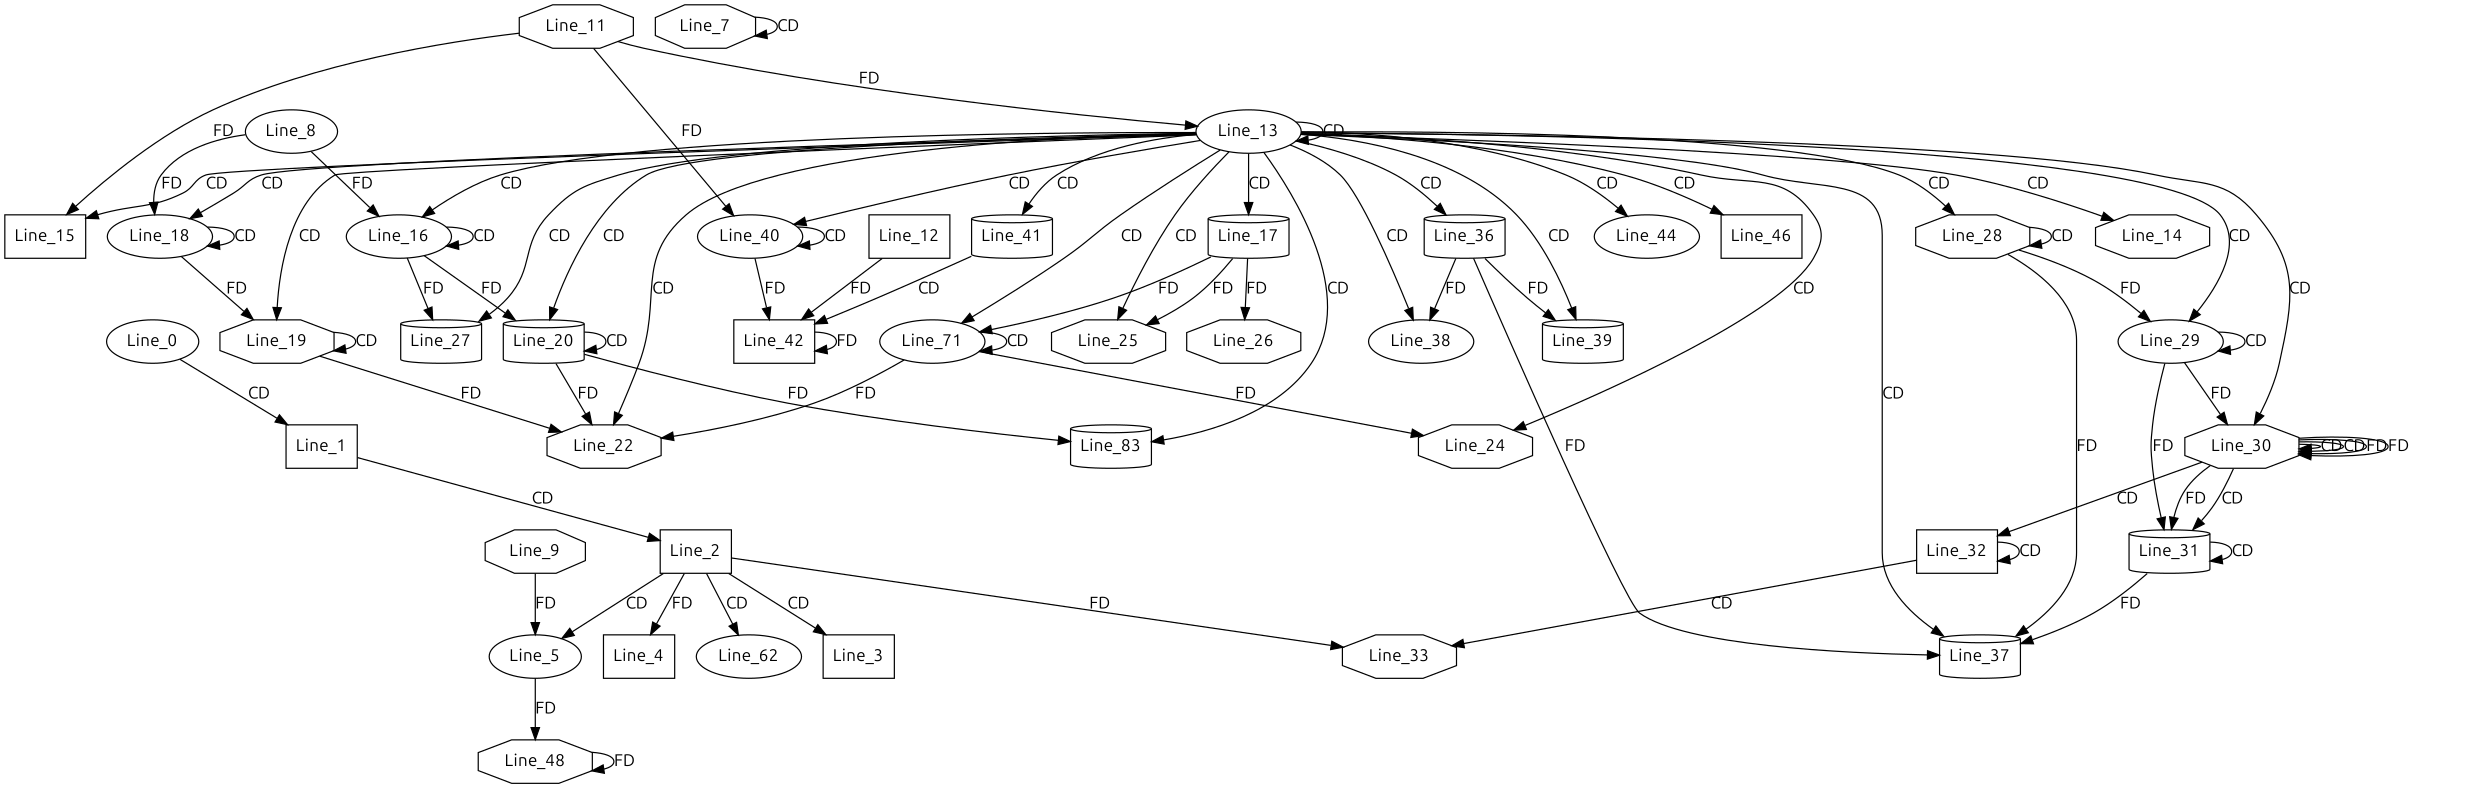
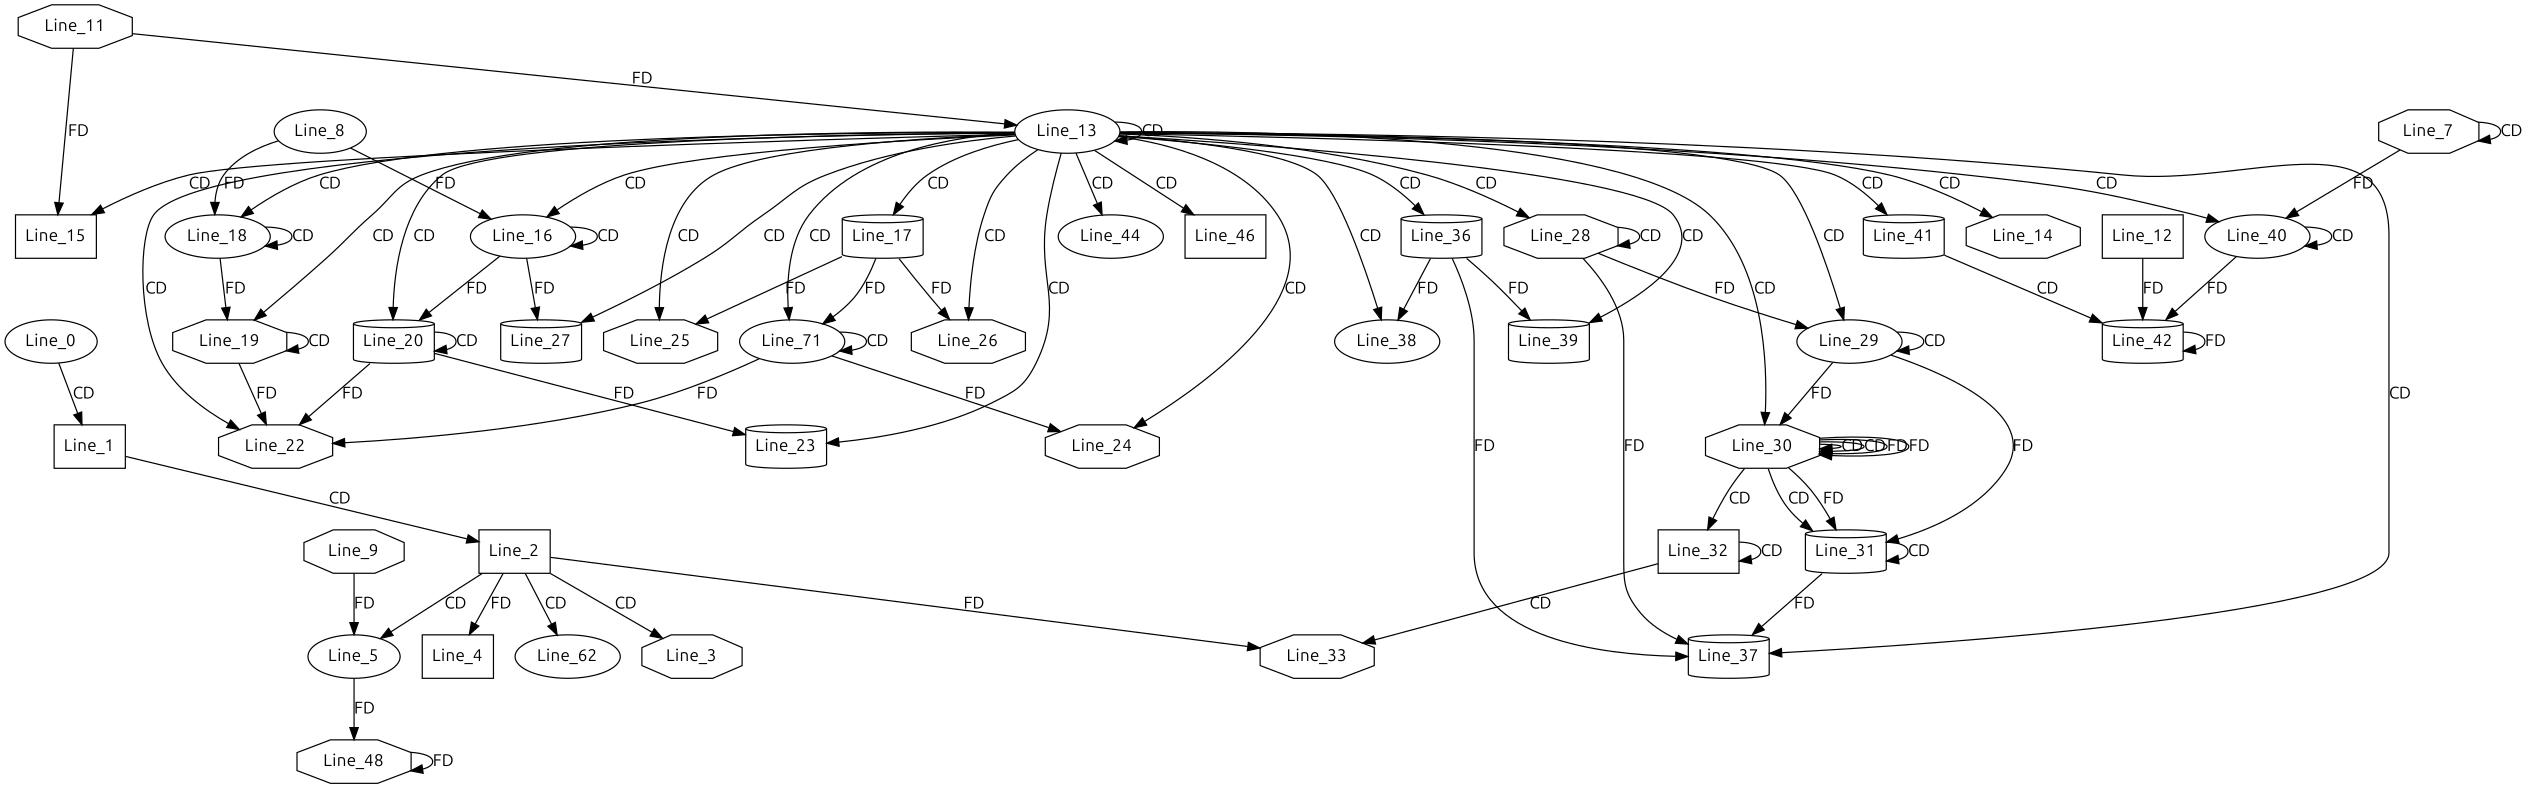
(660, 127) -> (2348, 181)
none -> (983, 219)
(774, 342) -> (2143, 342)
(1111, 447) -> (786, 447)
(859, 657) -> (692, 657)
